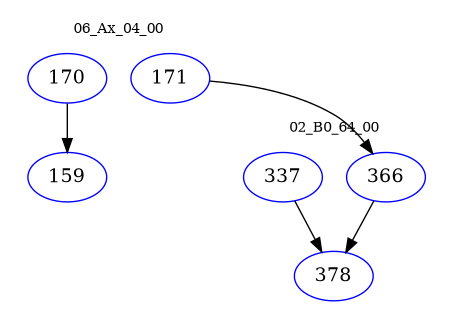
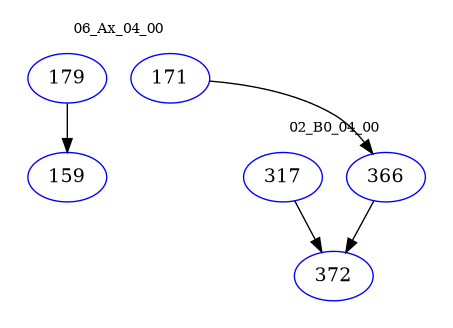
(67, 78) -> (67, 78)
(334, 128) -> (334, 128)
(283, 177) -> (283, 177)
(334, 276) -> (334, 276)
